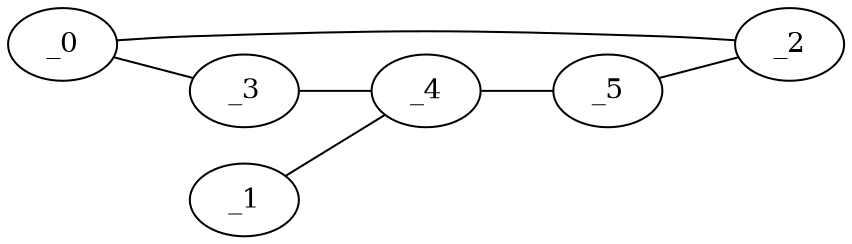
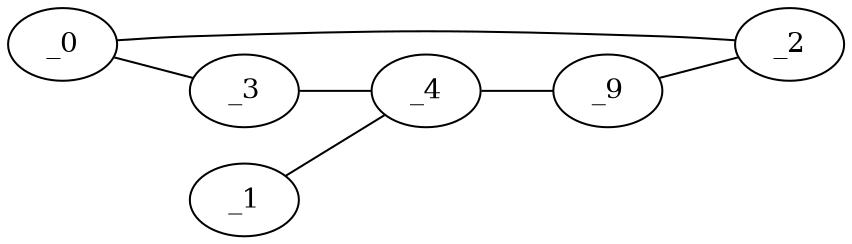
(608, 91) -> (608, 91)
